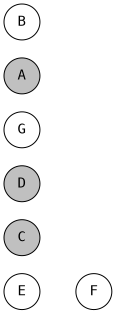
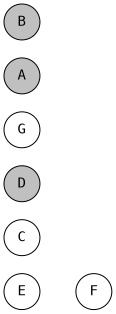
(22, 22) -> (22, 22)
(22, 238) -> (22, 238)
